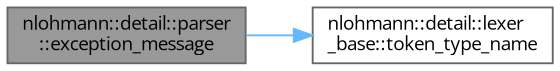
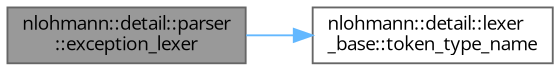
(127, 35) -> (127, 35)
